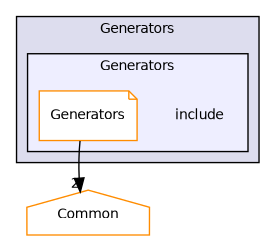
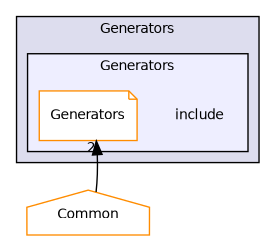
(79, 160) -> (97, 174)
